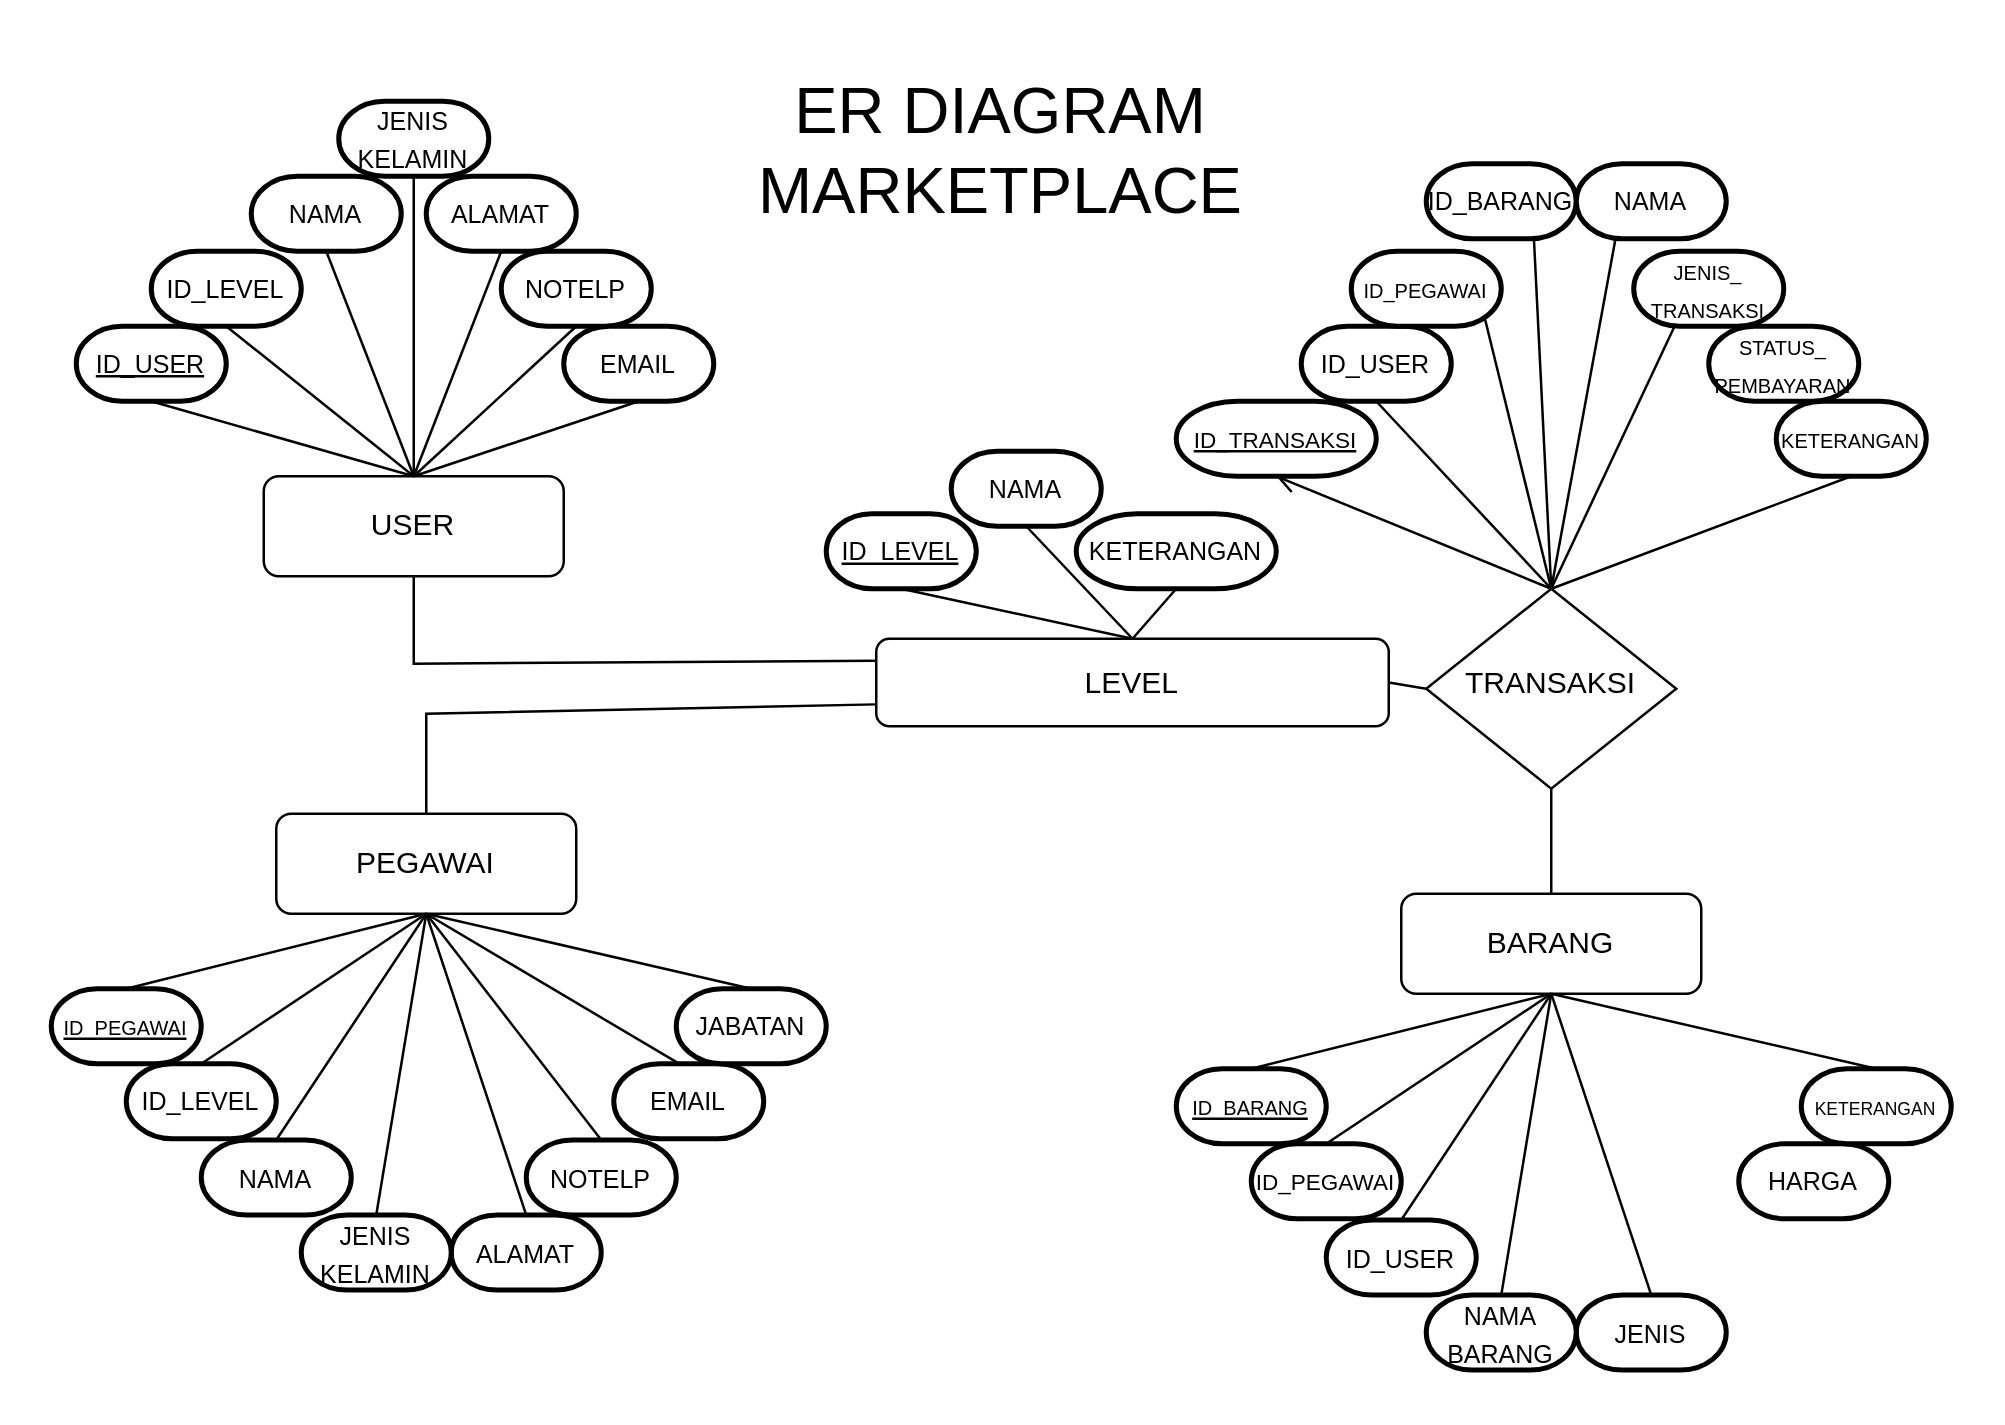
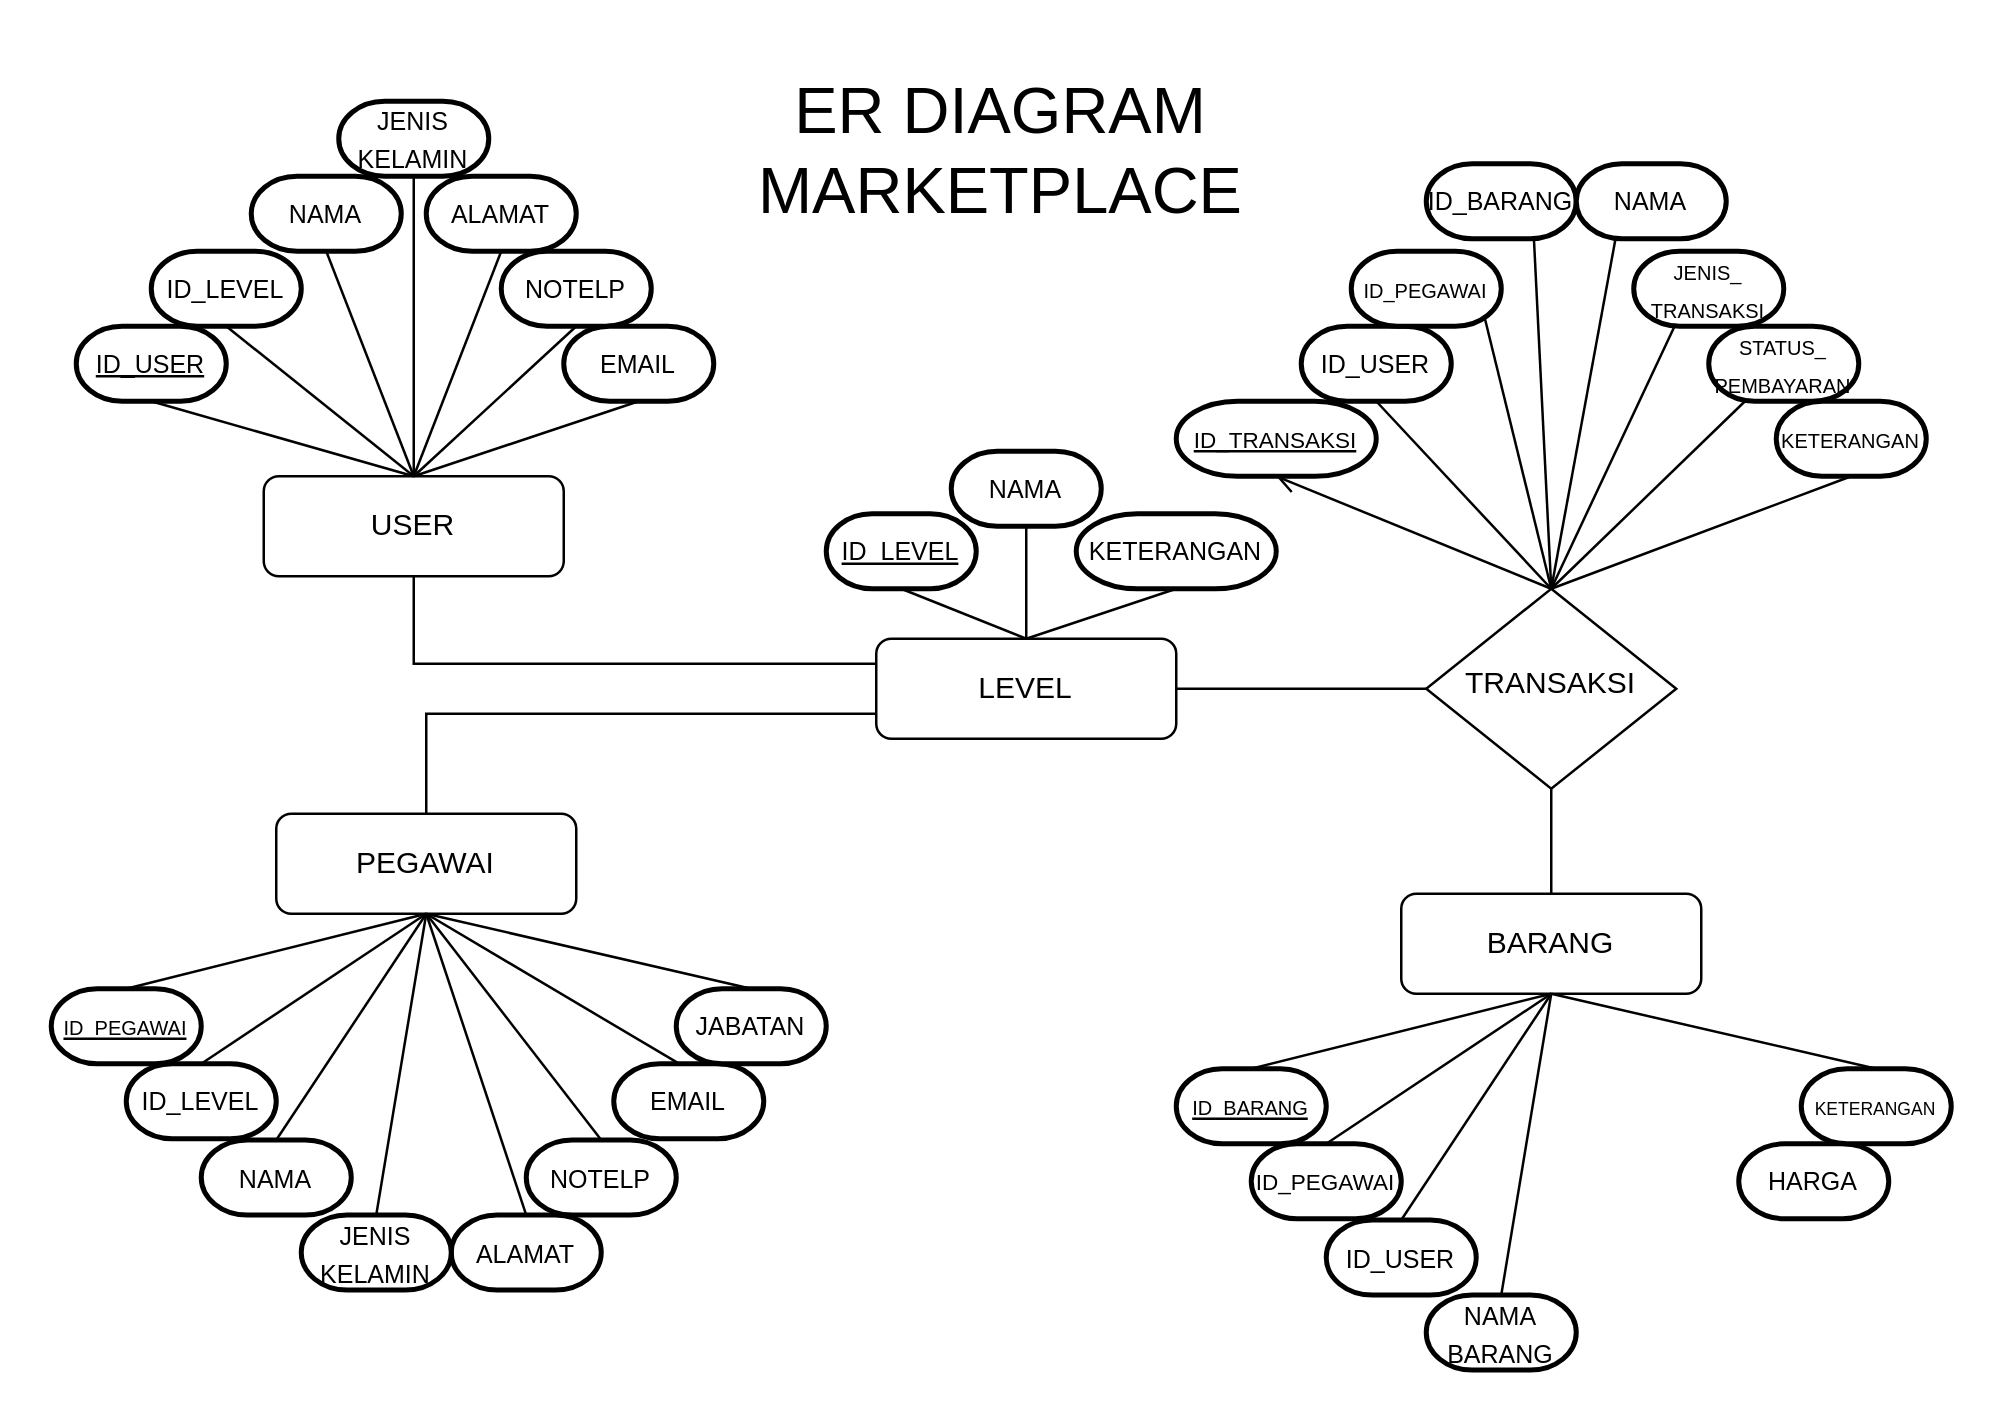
none -> (1652, 491)
(1133, 683) -> (1026, 689)
(1603, 1149) -> none
(1651, 1333) -> none
